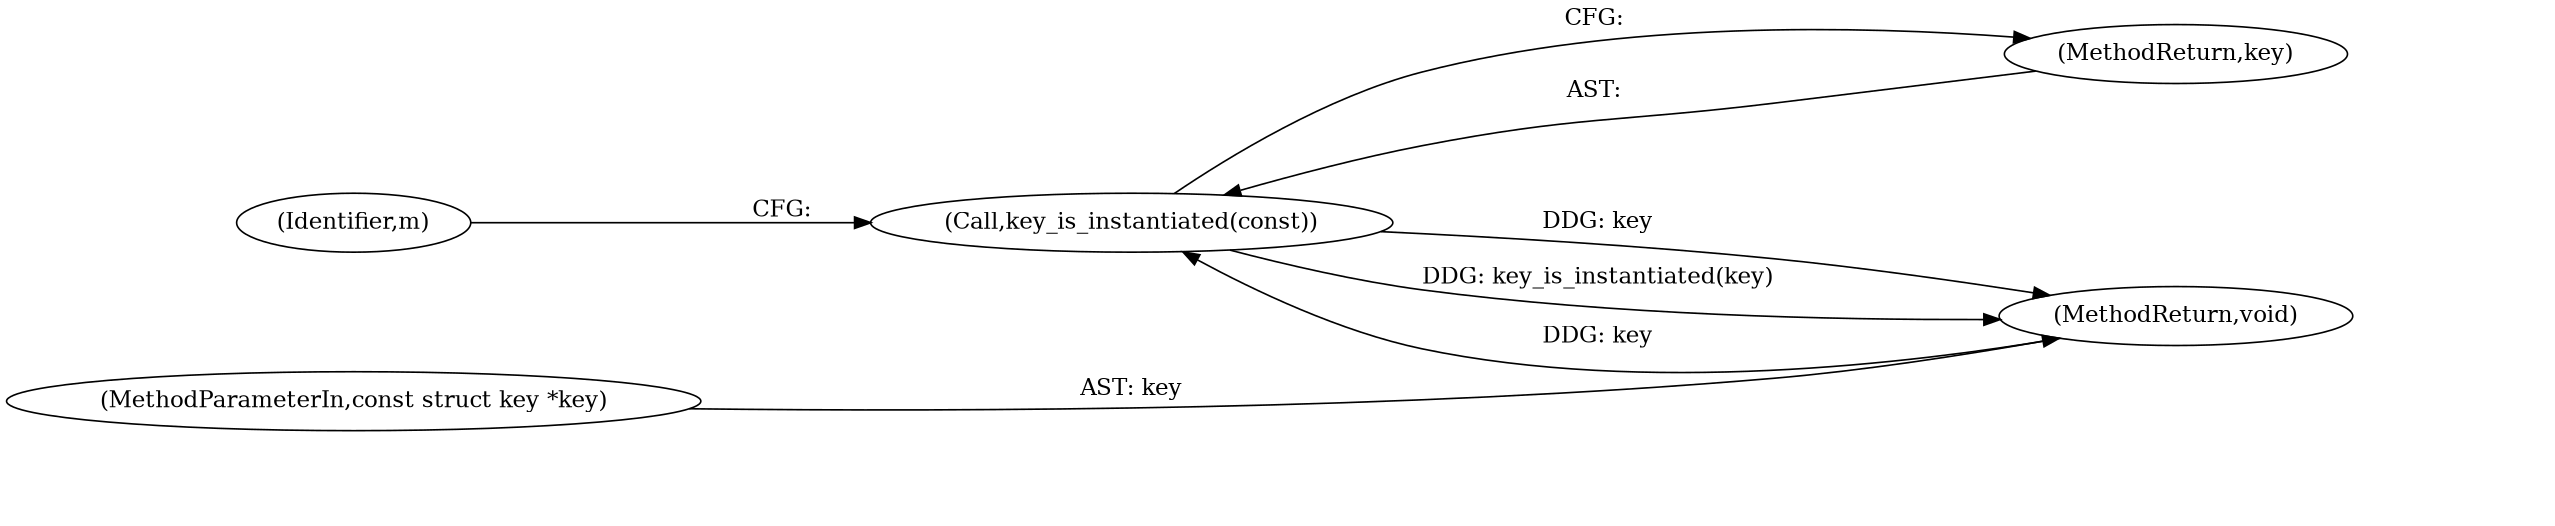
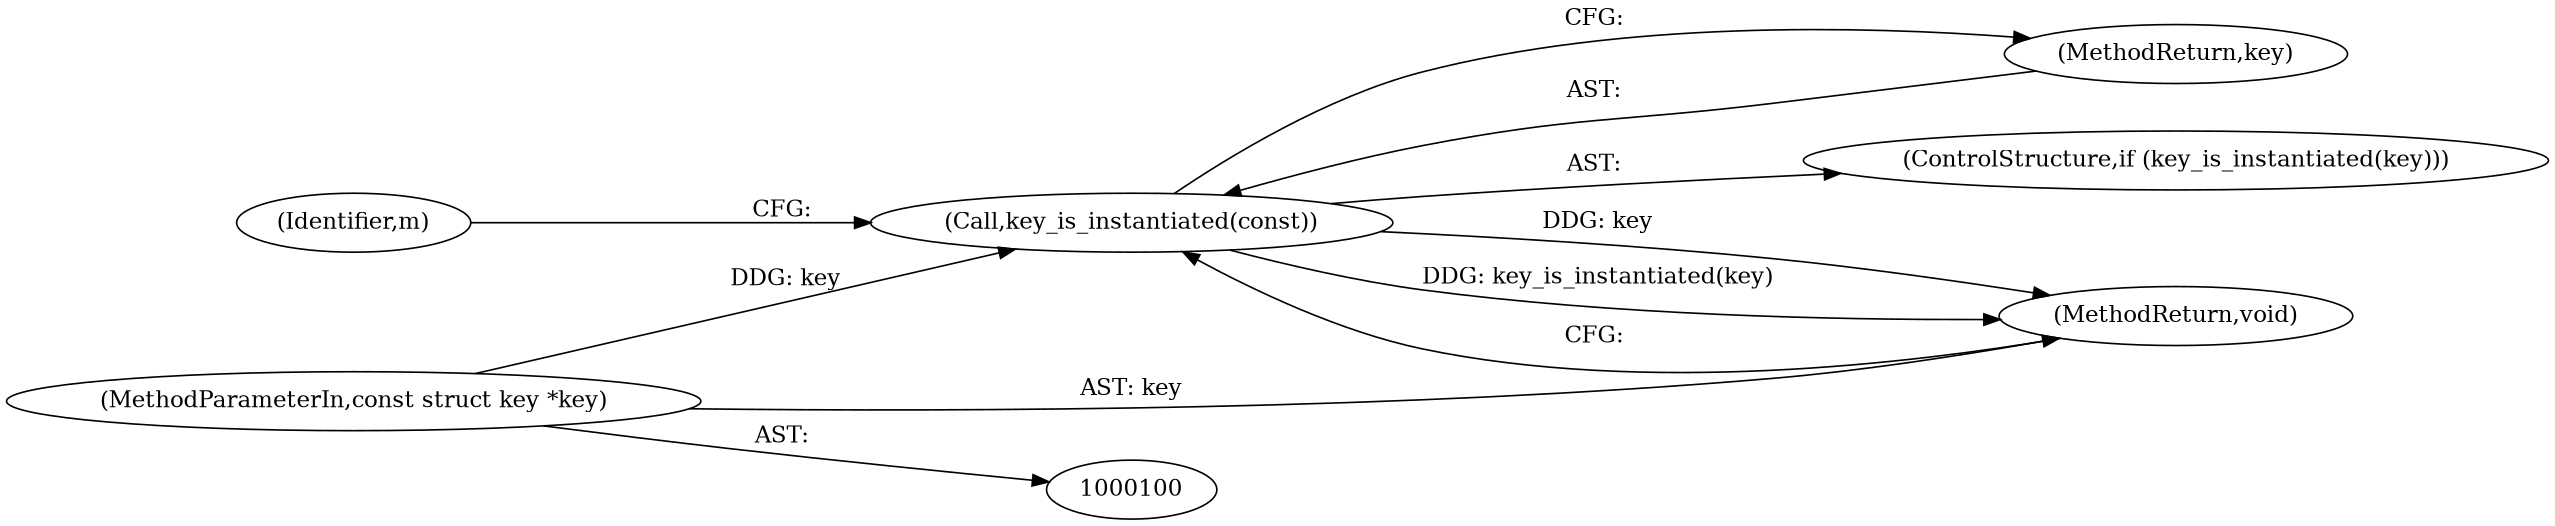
none -> (2176, 160)
none -> (737, 313)
(1598, 337) -> (1598, 337)
none -> (1132, 490)
